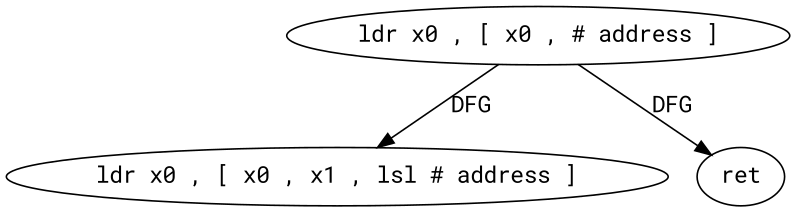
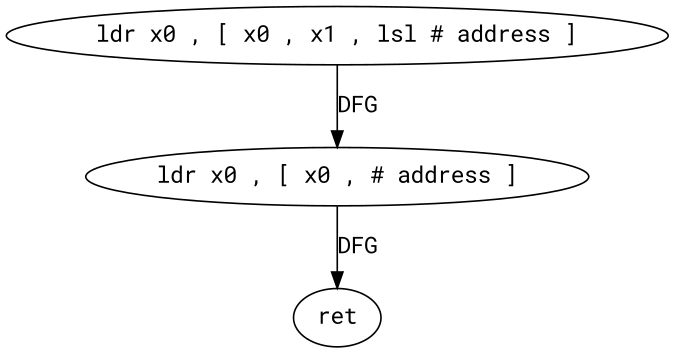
(445, 101) -> (337, 98)
